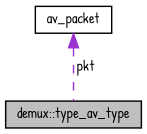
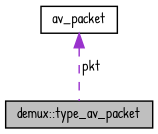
(74, 115) -> (79, 115)
